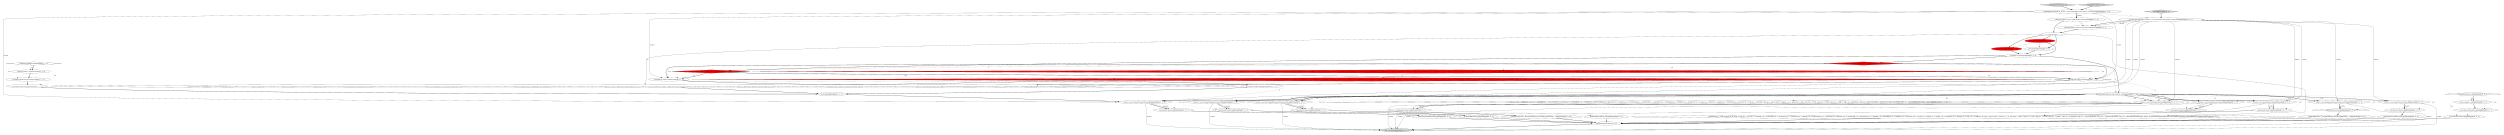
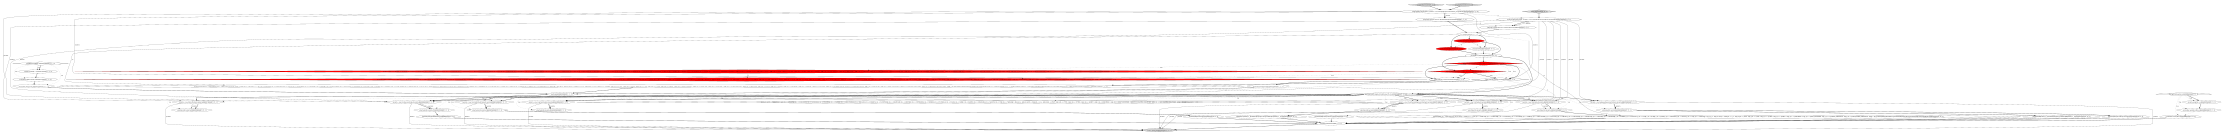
(2341, 110) -> (1617, 110)
(2403, 113) -> (1873, 112)
